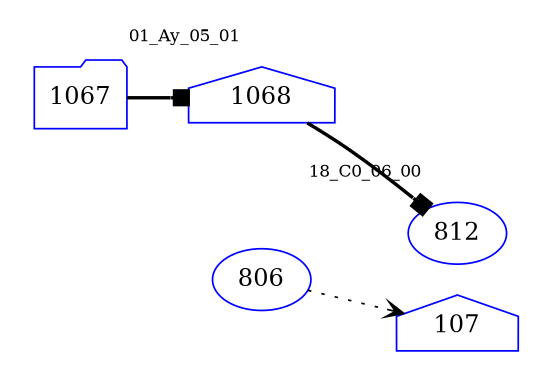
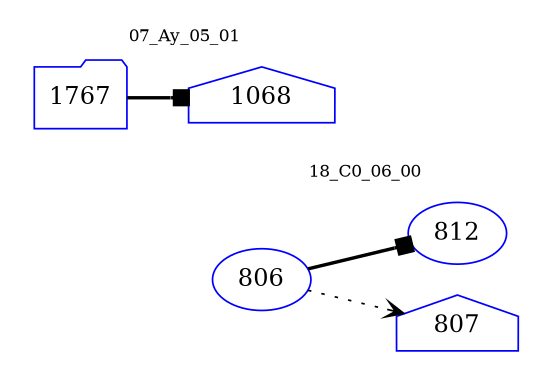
(185, 37) -> (185, 37)
(81, 98) -> (81, 98)
(375, 168) -> (351, 258)
(457, 326) -> (457, 326)
